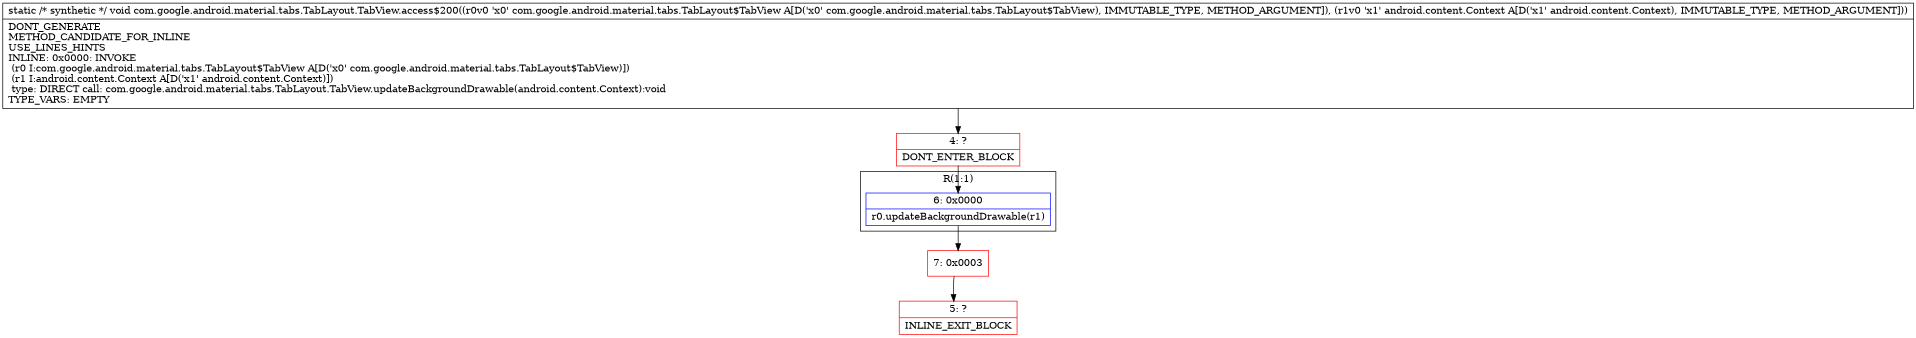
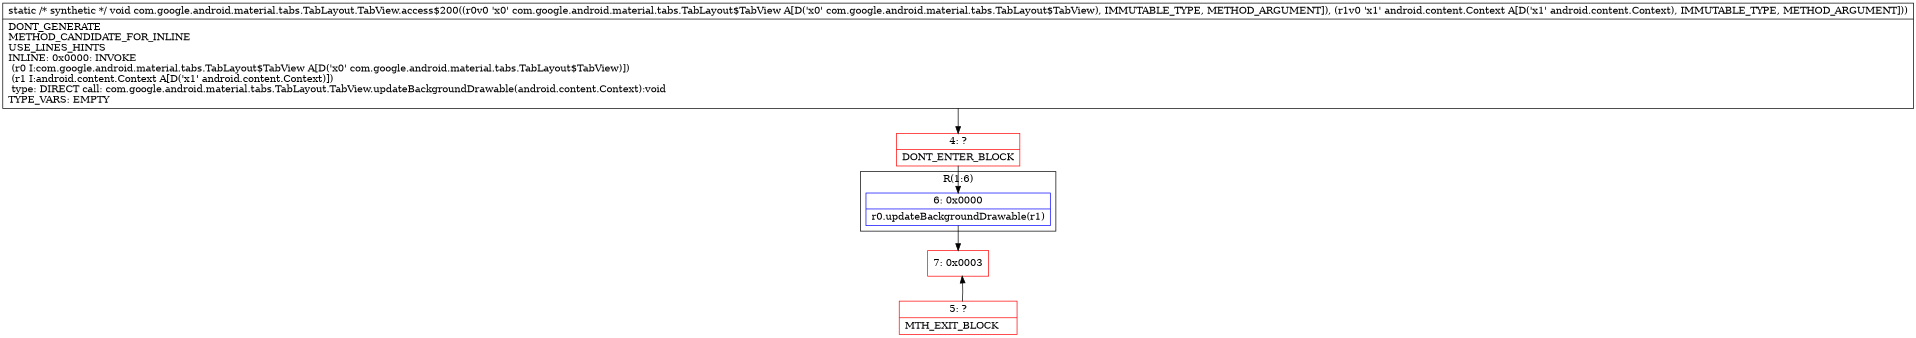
(958, 180) -> (958, 180)
(954, 285) -> (963, 292)
(958, 326) -> (952, 326)
